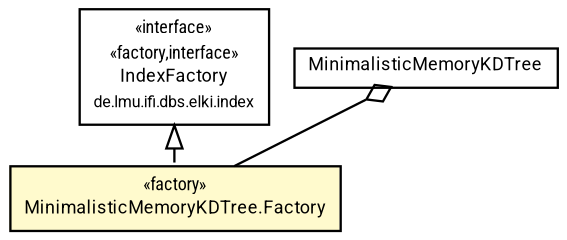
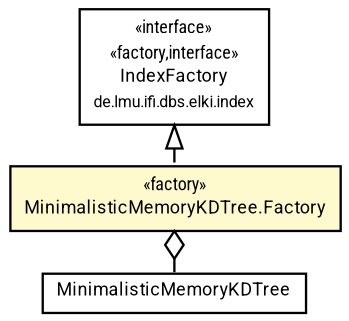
(300, 133) -> (174, 266)
